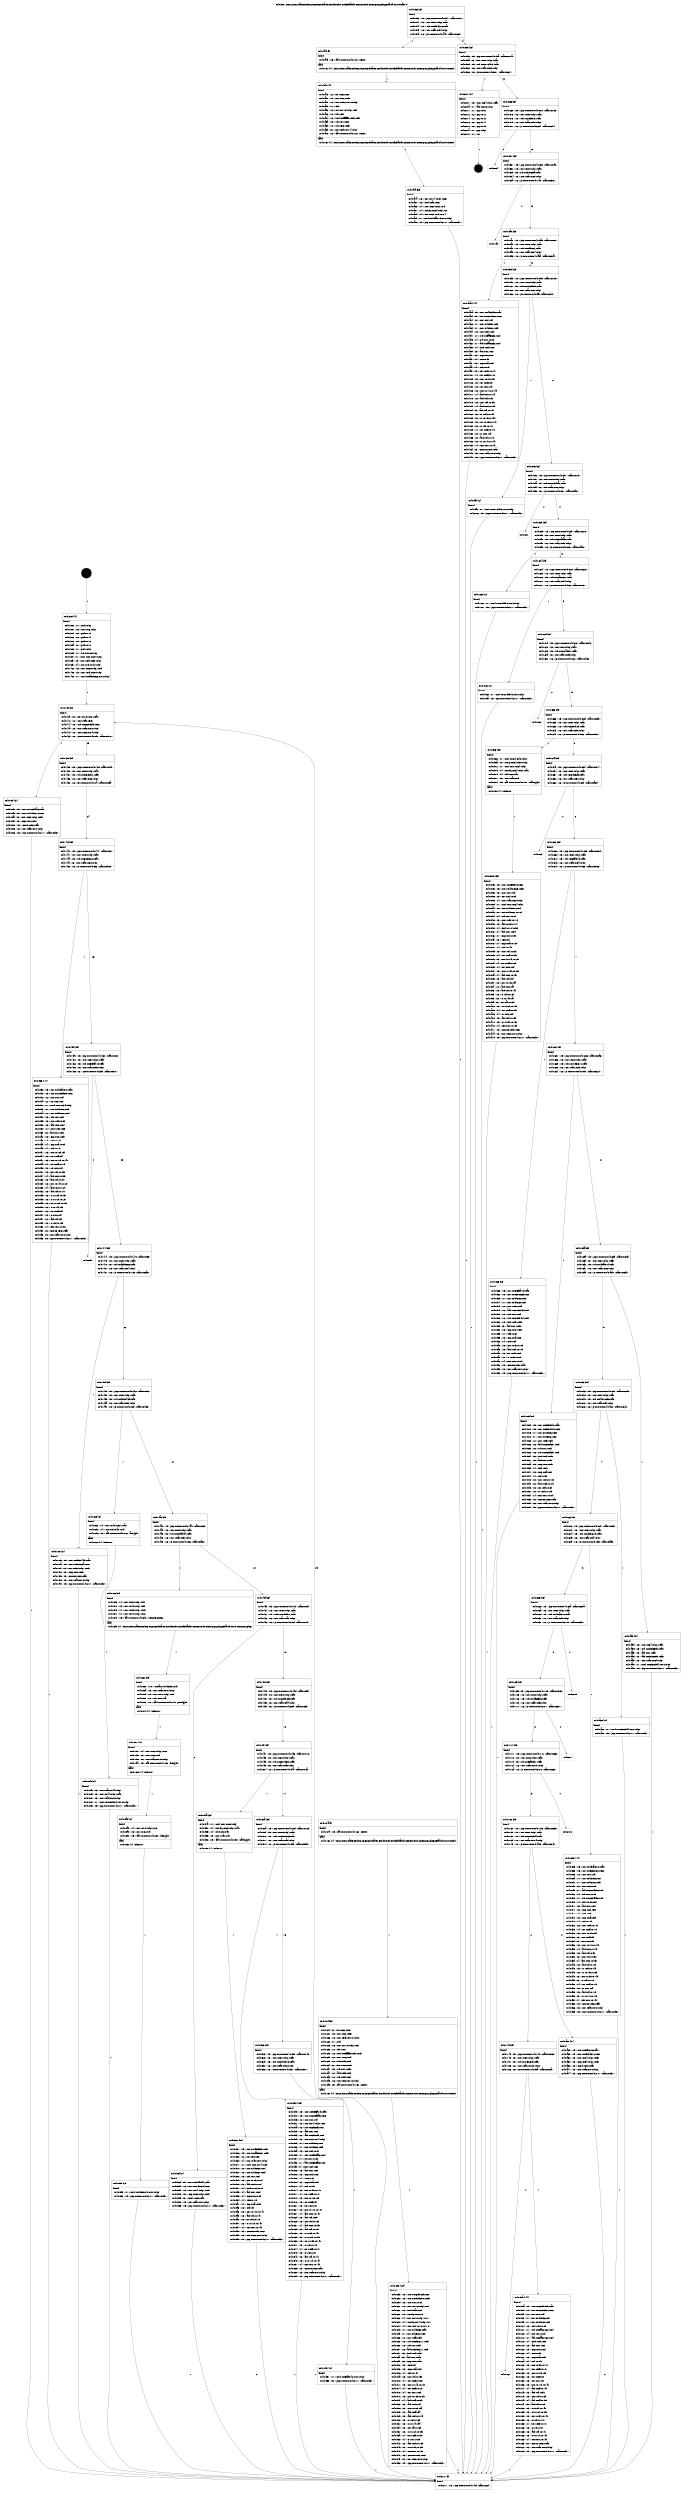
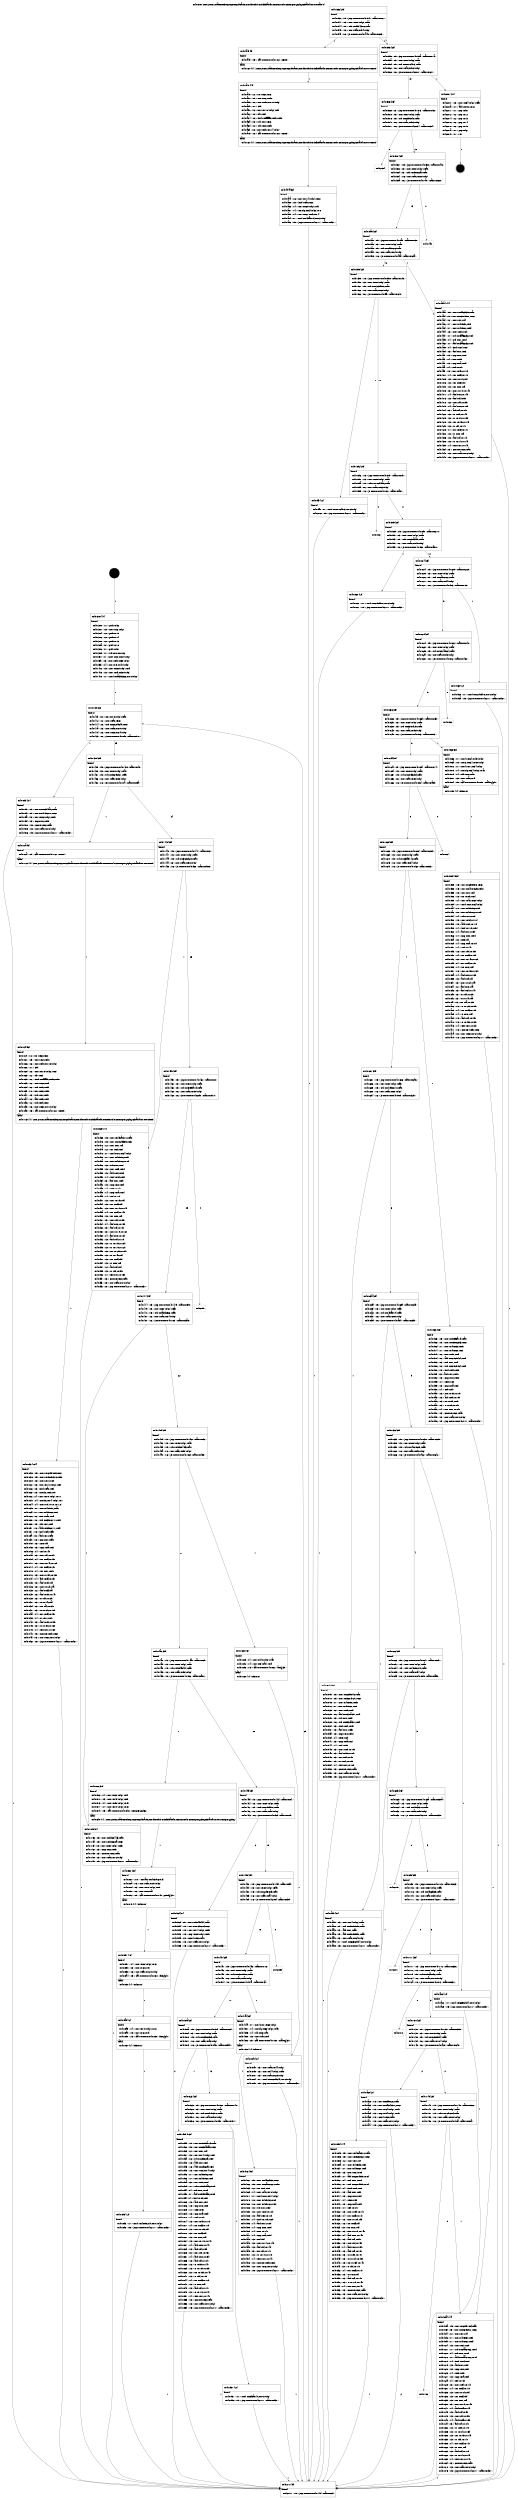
none -> (100, 814)
(491, 1924) -> (492, 1868)
none -> (277, 1970)
